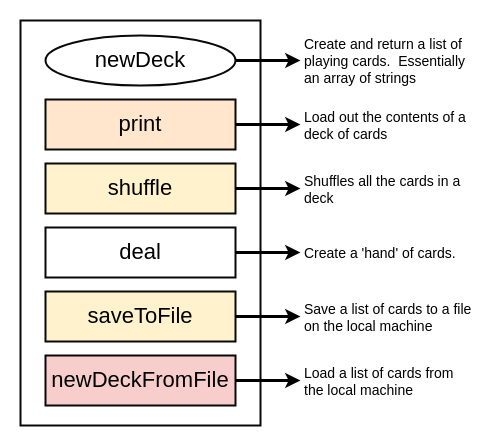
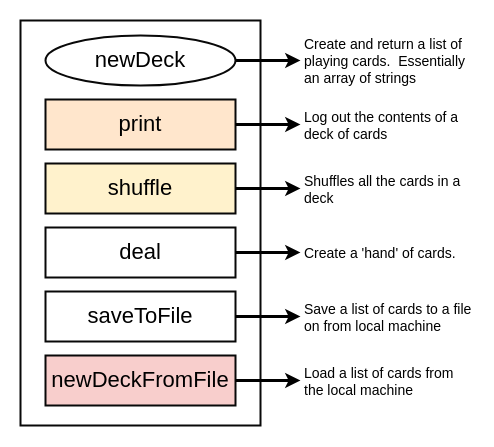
(389, 126) -> (389, 126)
(141, 317) -> (141, 317)
(389, 318) -> (389, 318)
